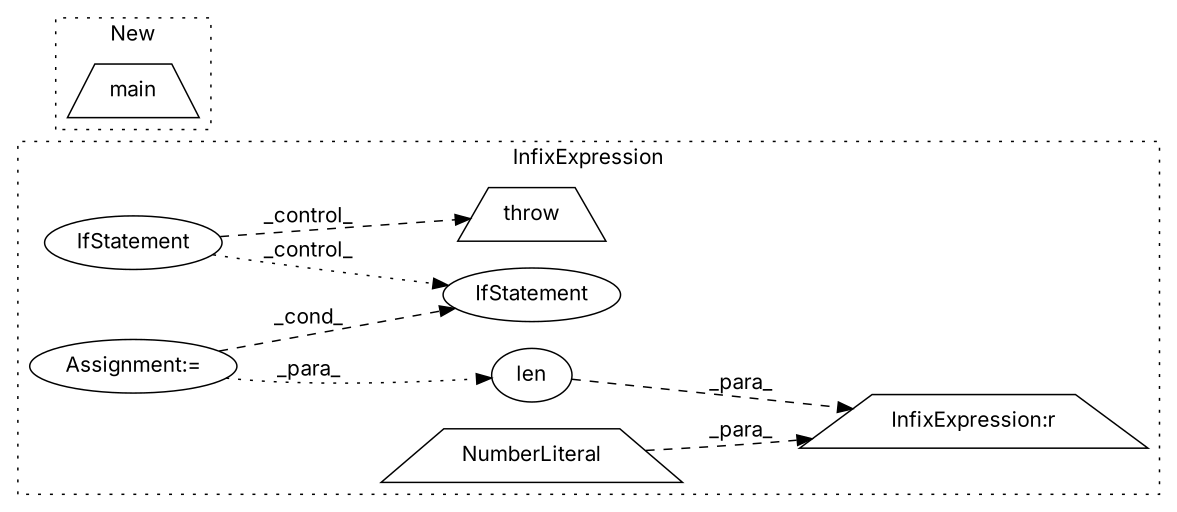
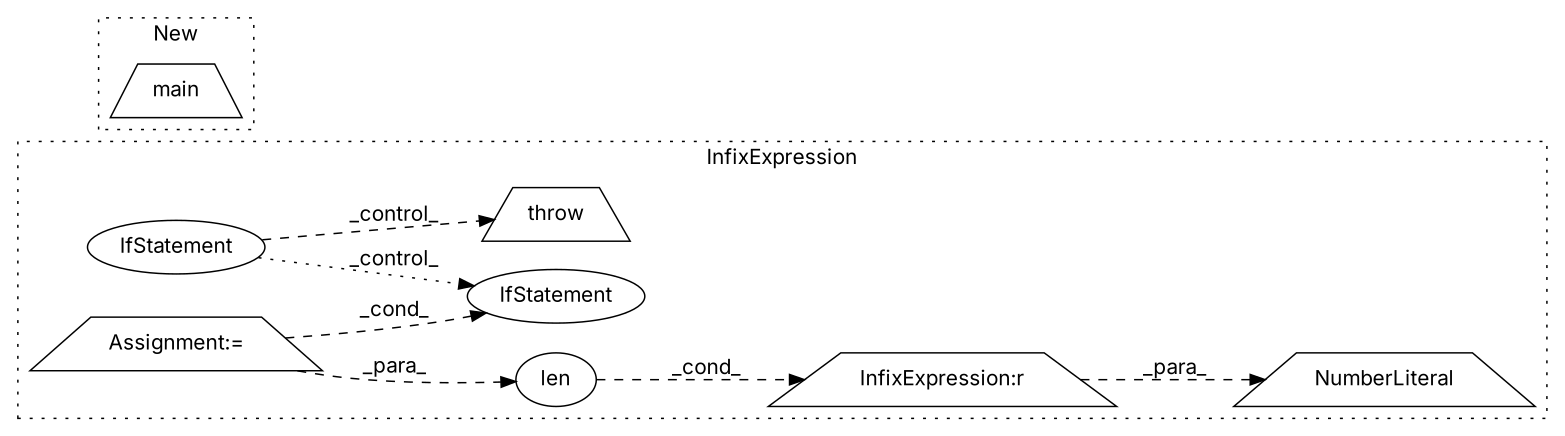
(133, 366) -> (176, 344)
(351, 383) -> (399, 382)
(741, 383) -> (707, 368)
(721, 446) -> (1165, 380)
